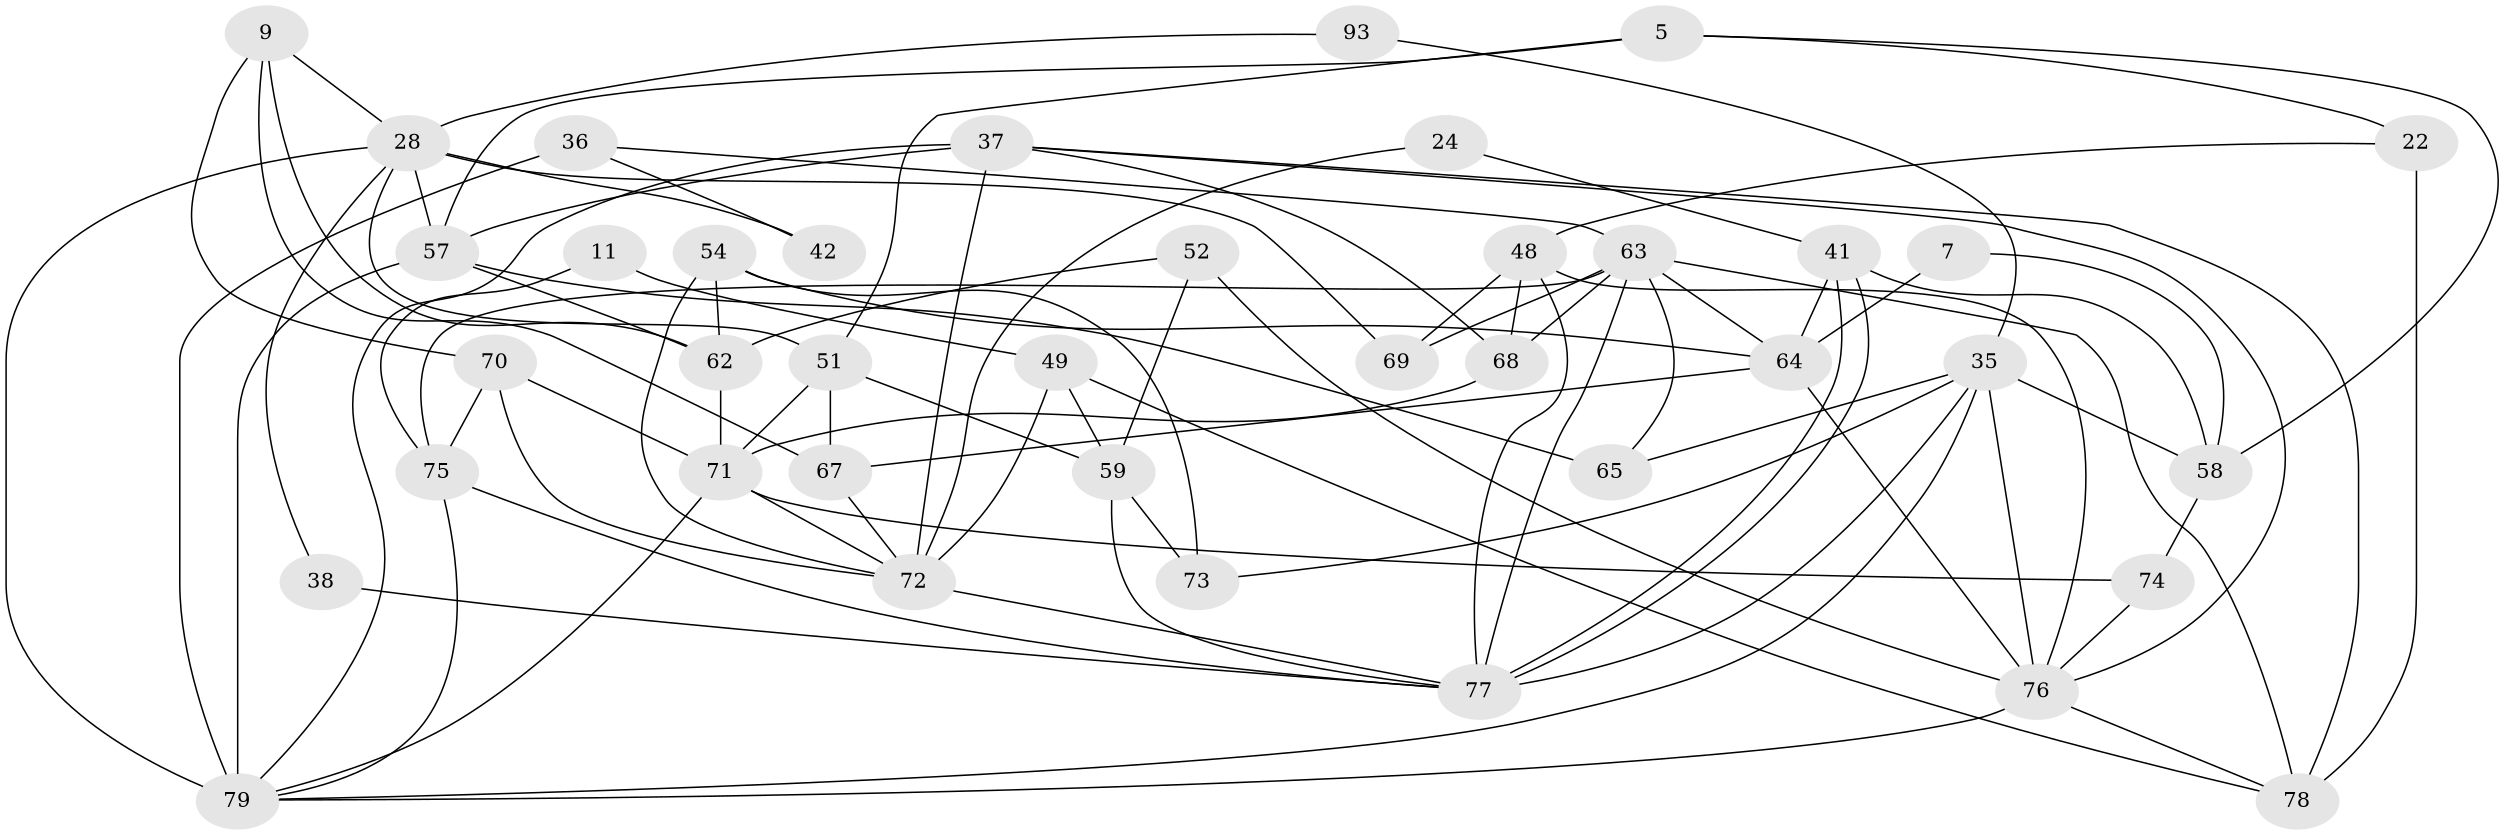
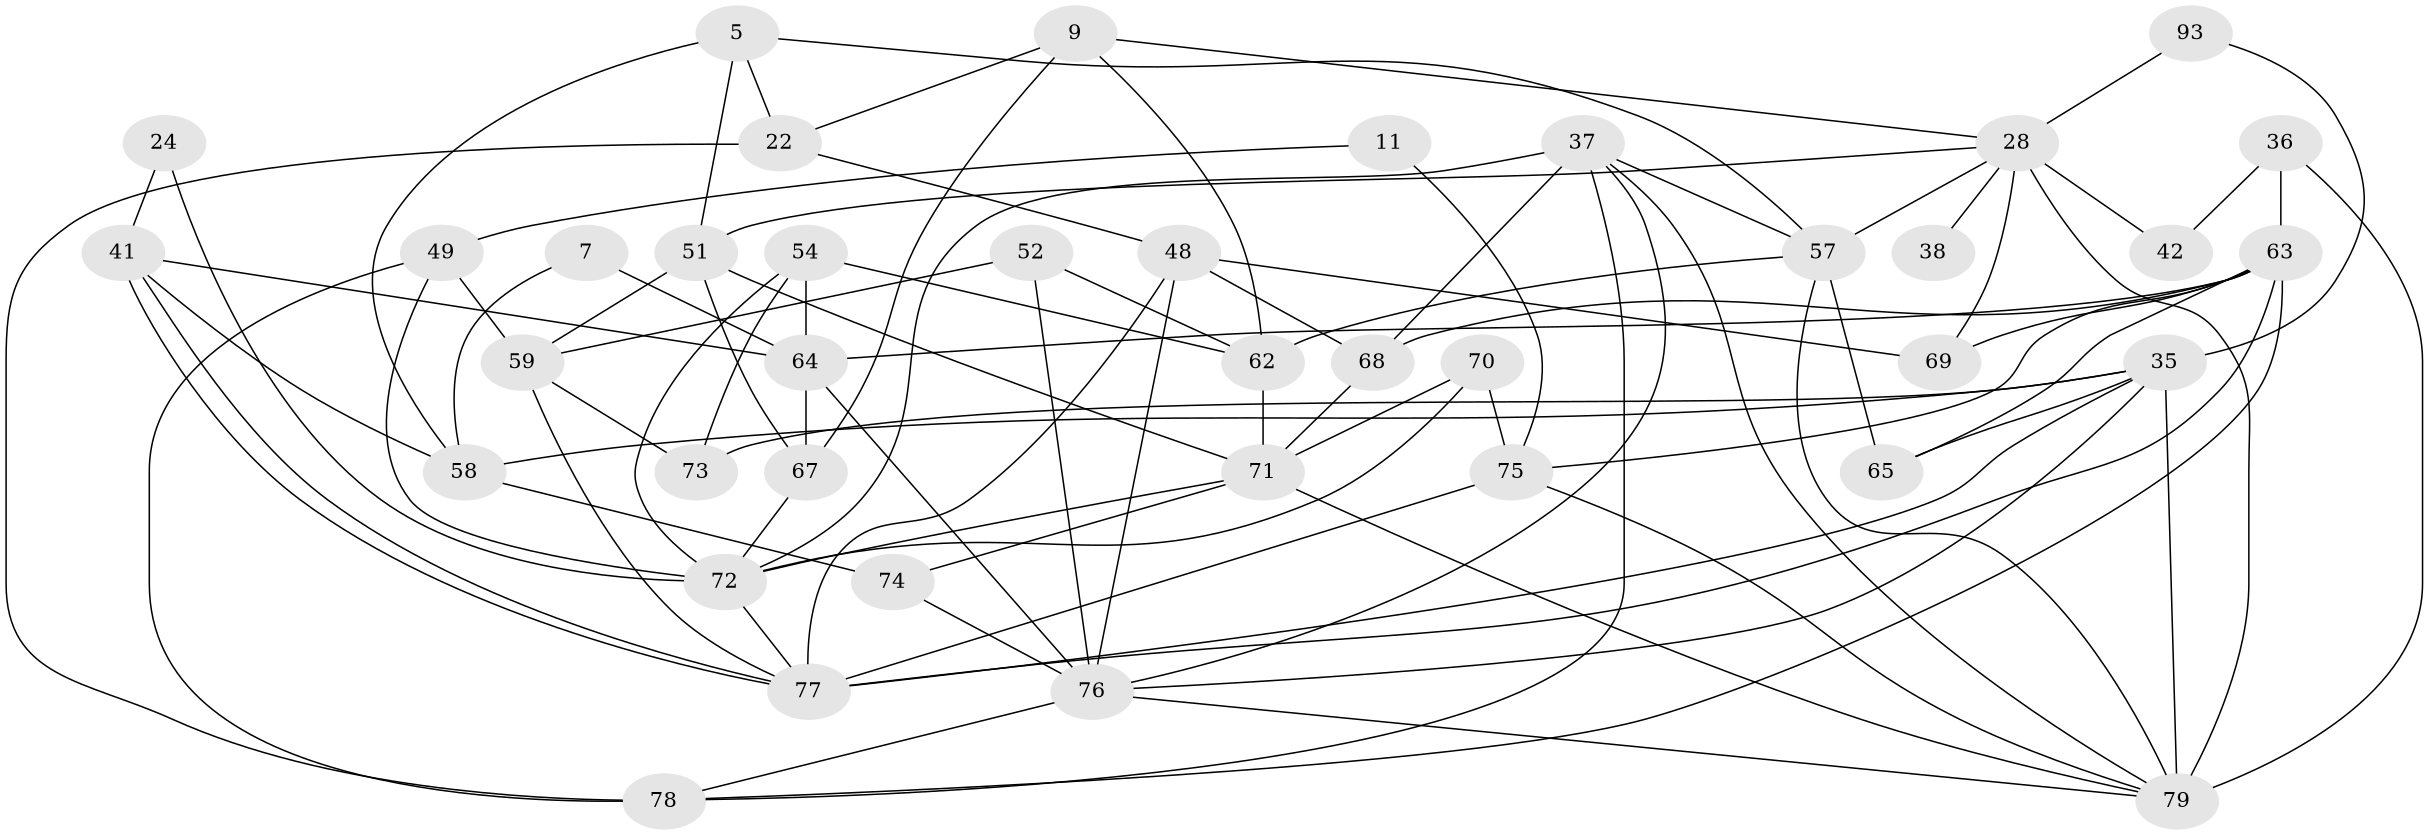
(222, 285) -> (928, 88)
(899, 644) -> none
